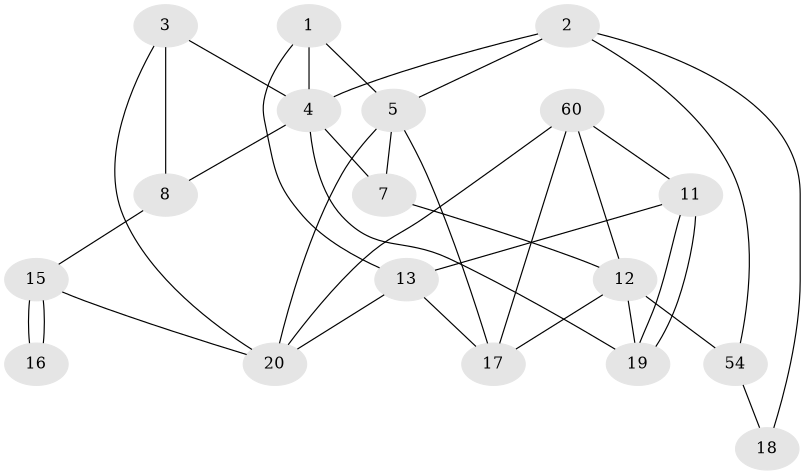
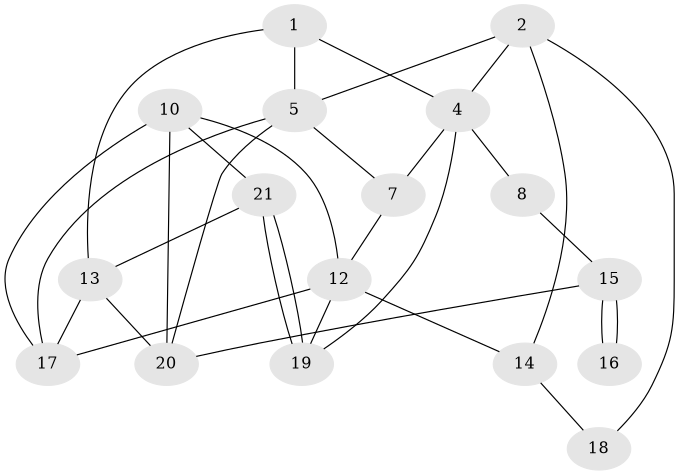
(166, 26) -> none
(572, 110) -> (170, 110)
(691, 195) -> (264, 195)
(736, 364) -> (525, 364)
